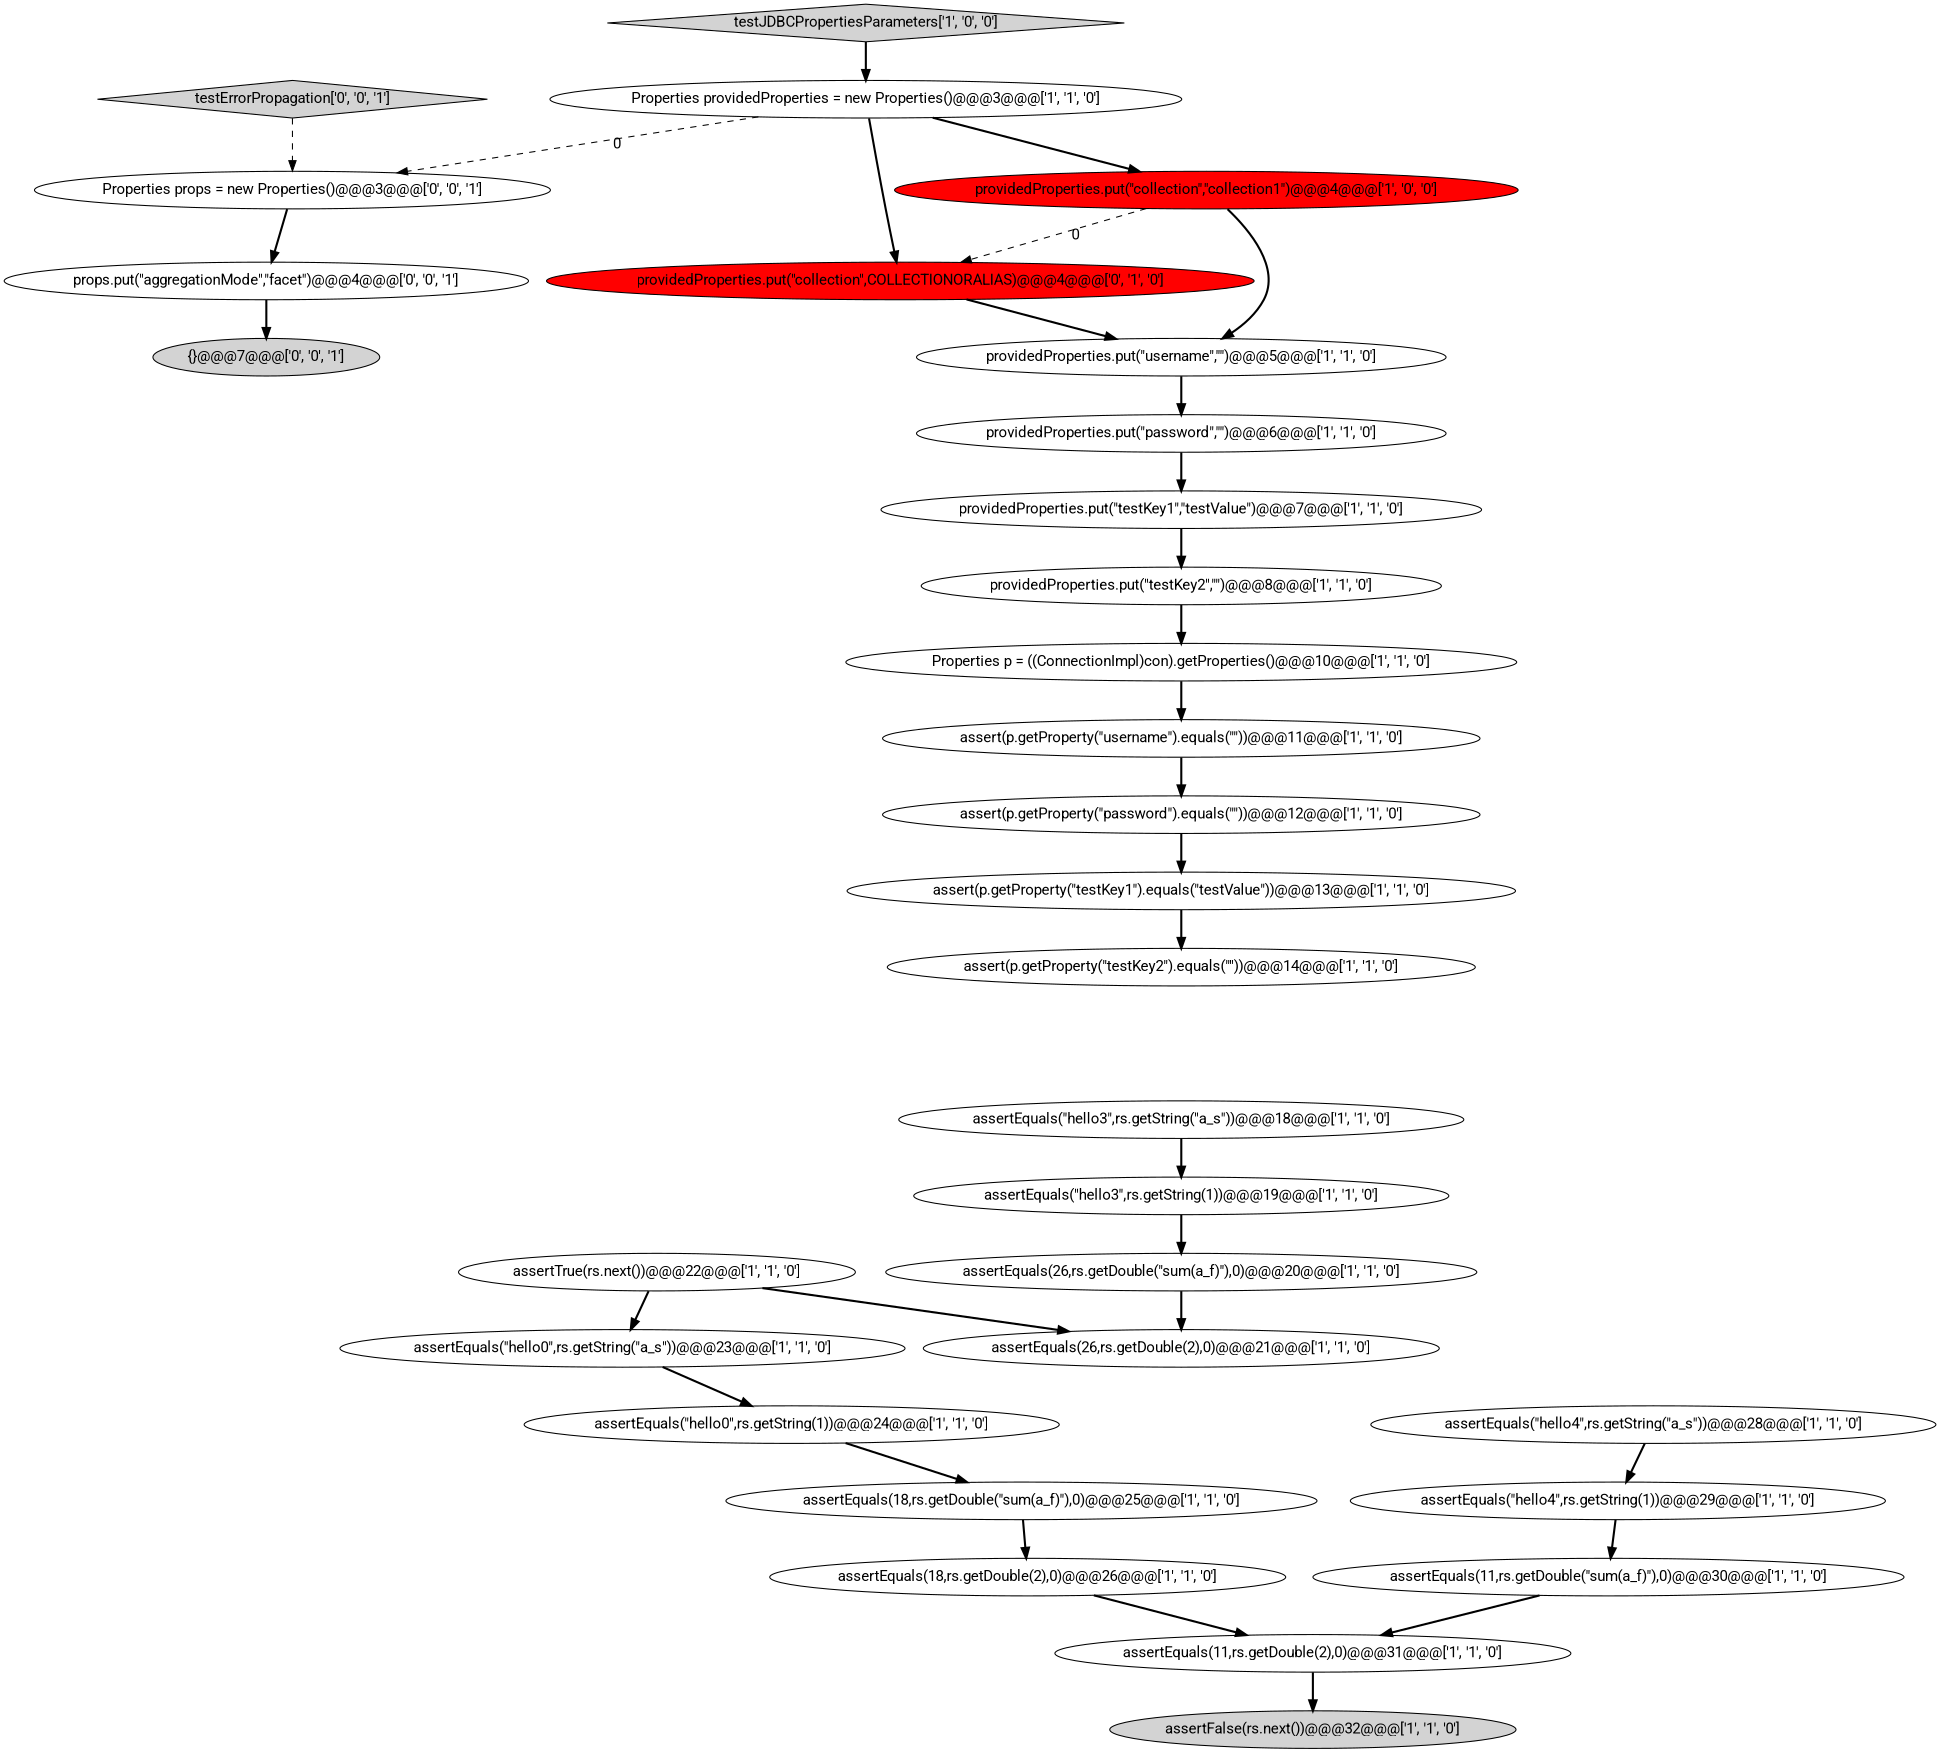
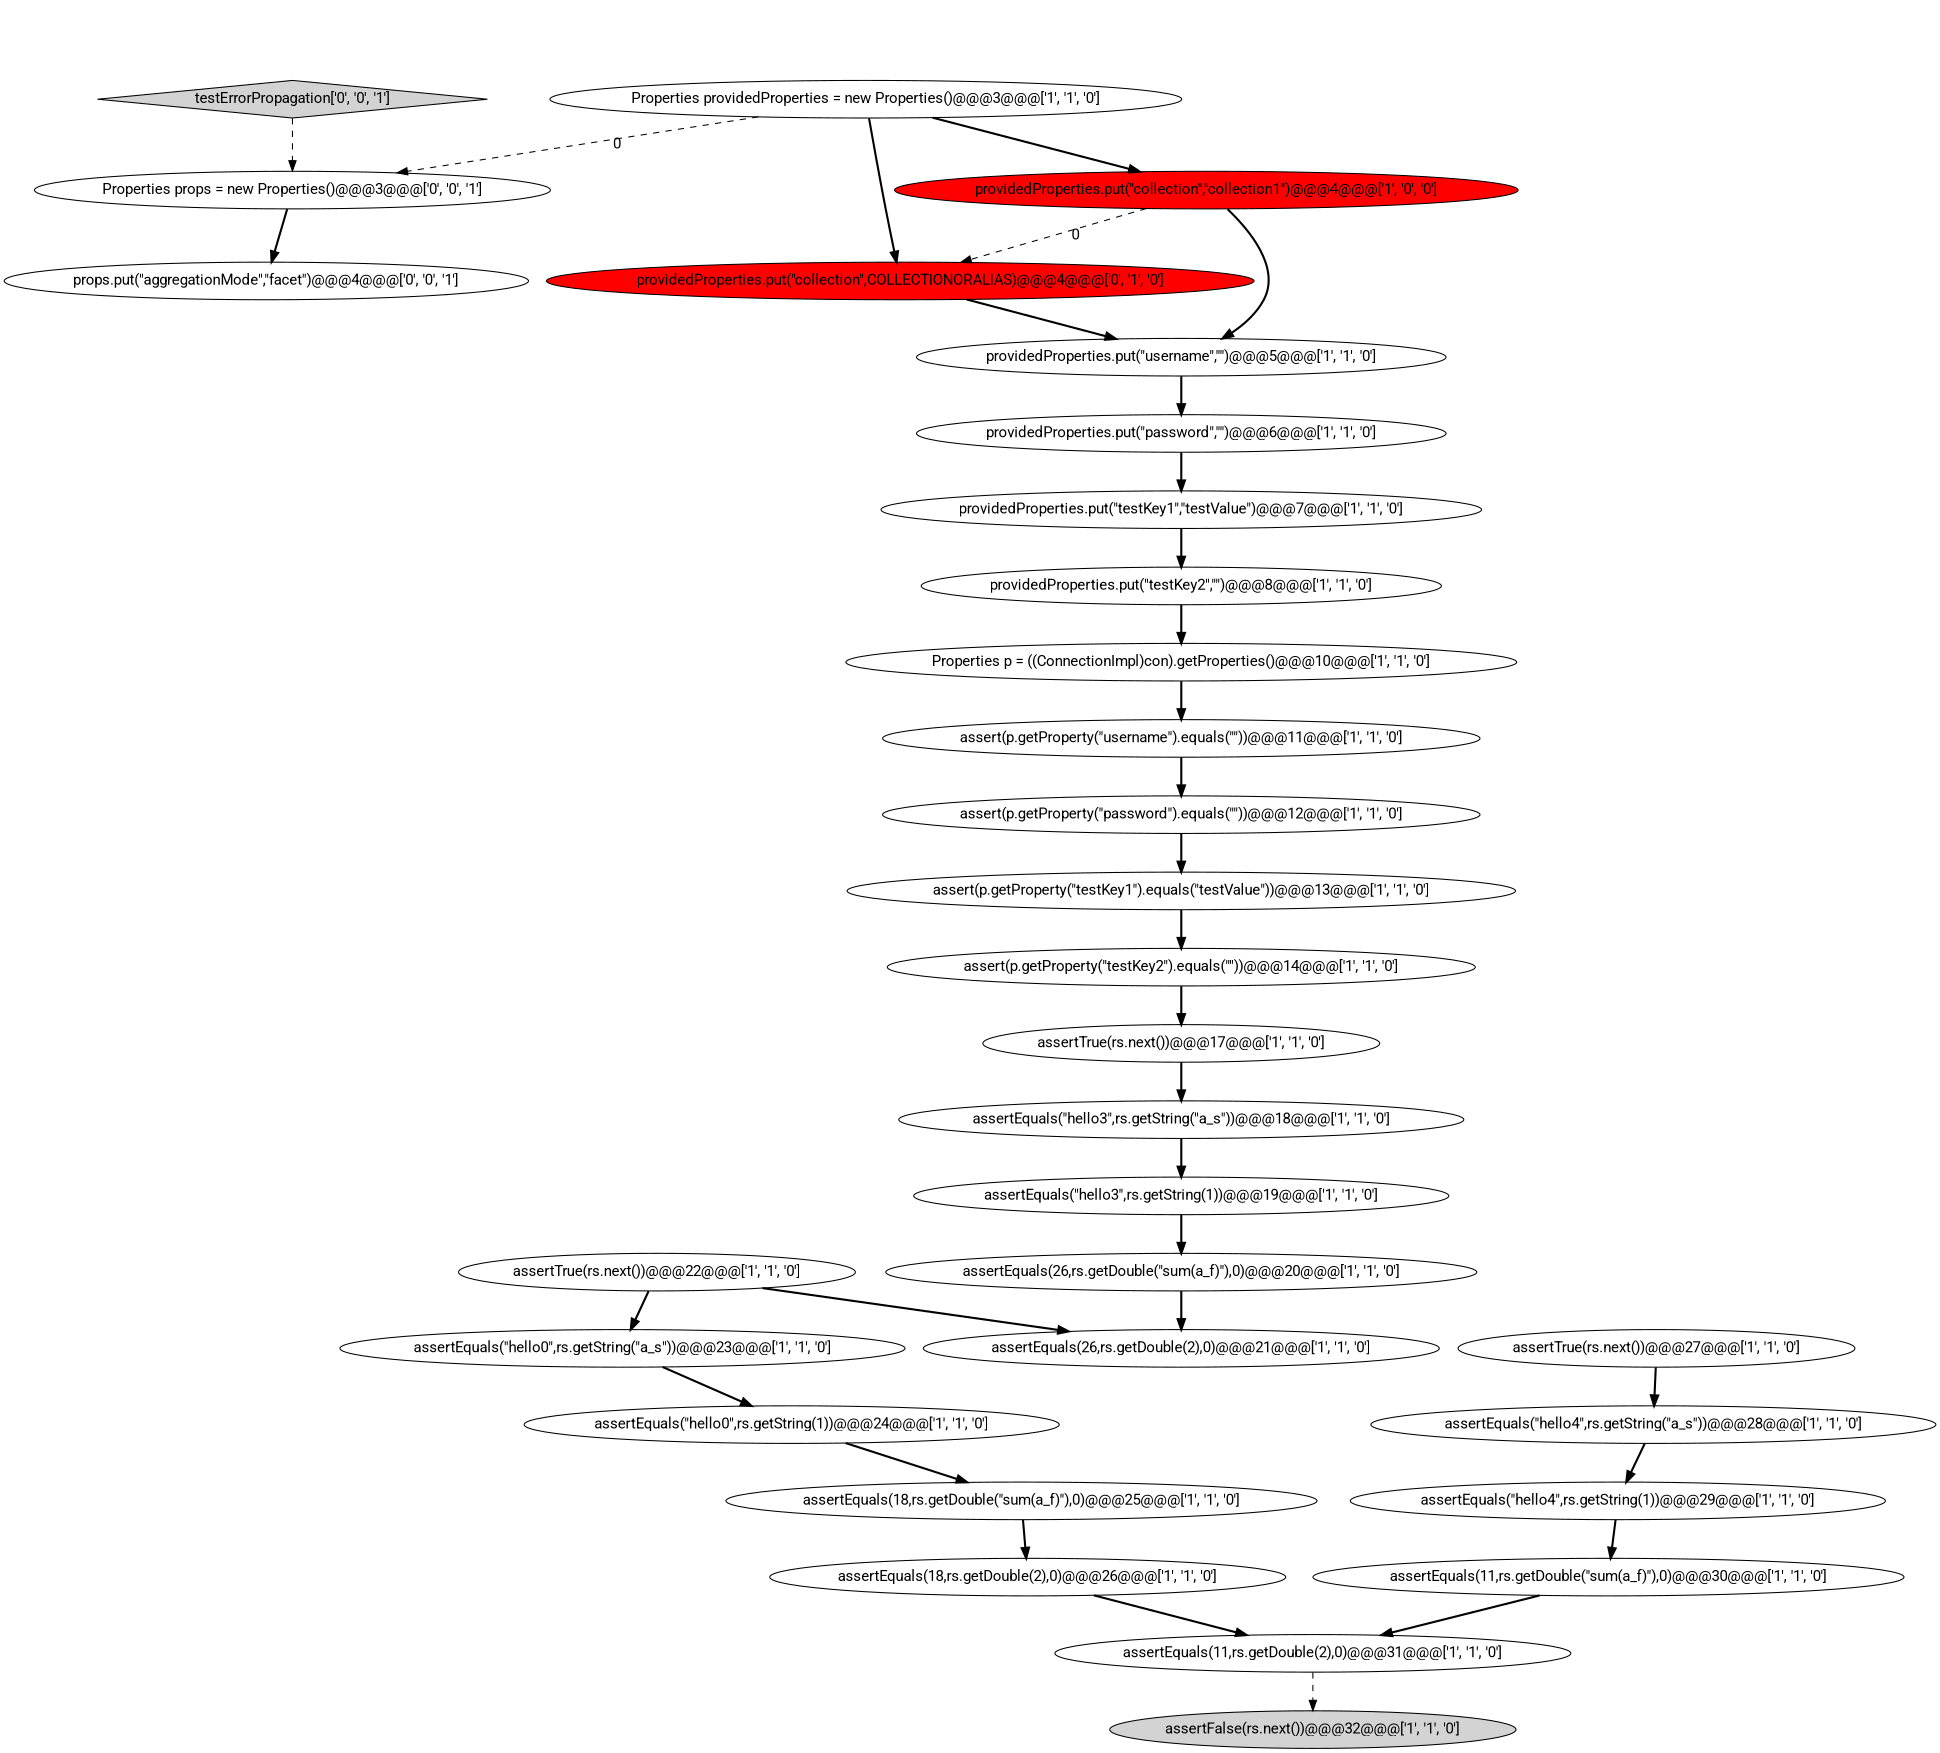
(866, 23) -> none
(266, 357) -> none
none -> (1181, 1043)
none -> (1656, 1348)
(1313, 1686) -> (1313, 1686)
